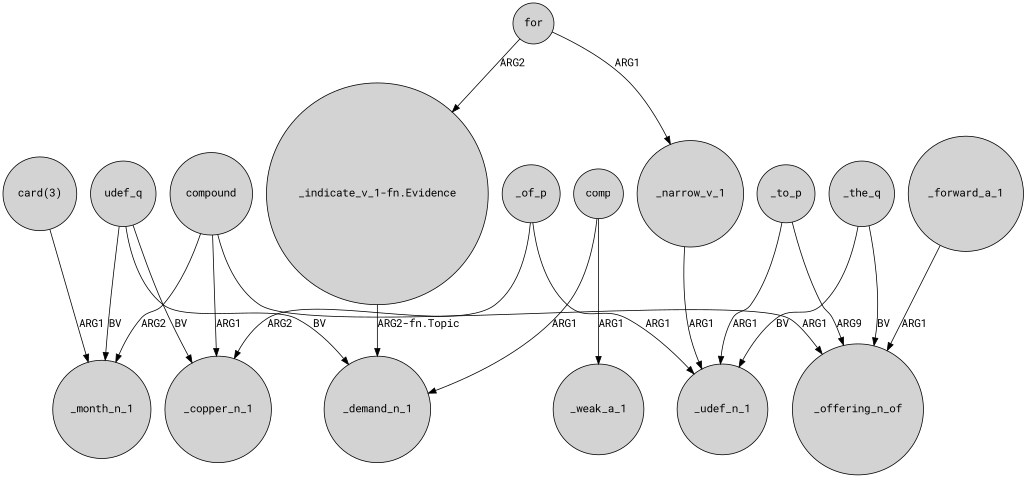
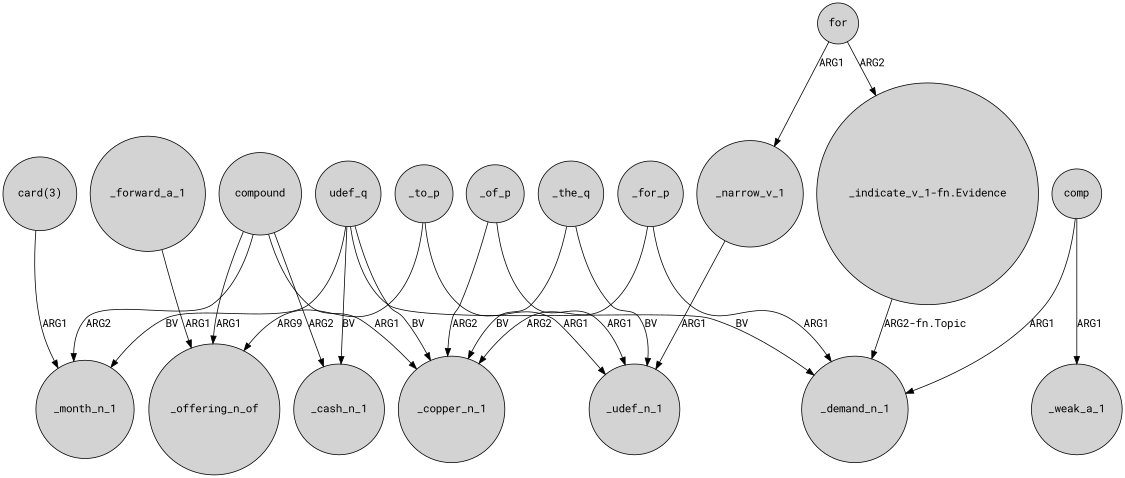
none -> (651, 194)
(877, 282) -> (536, 299)
none -> (339, 409)
